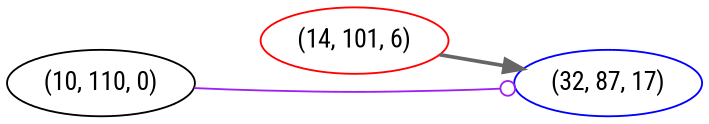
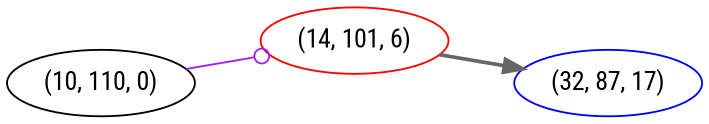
(347, 92) -> (220, 63)
